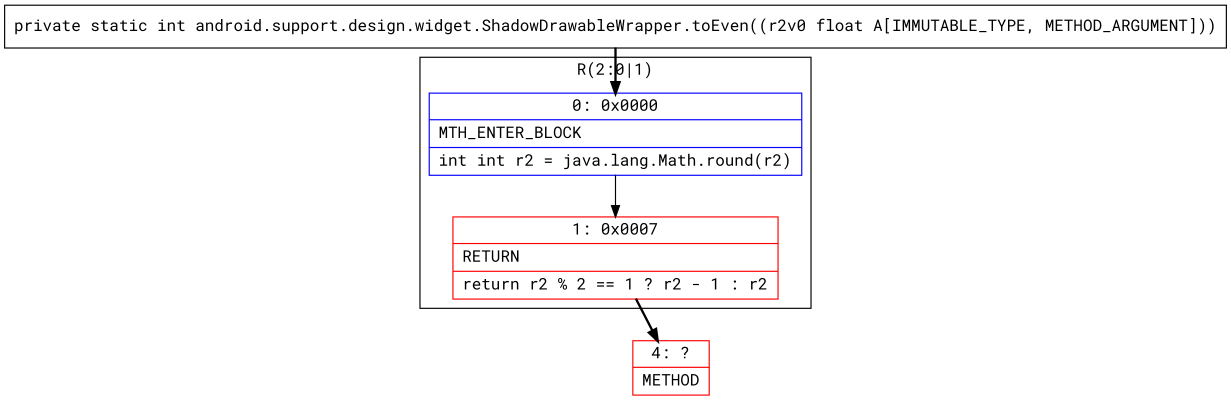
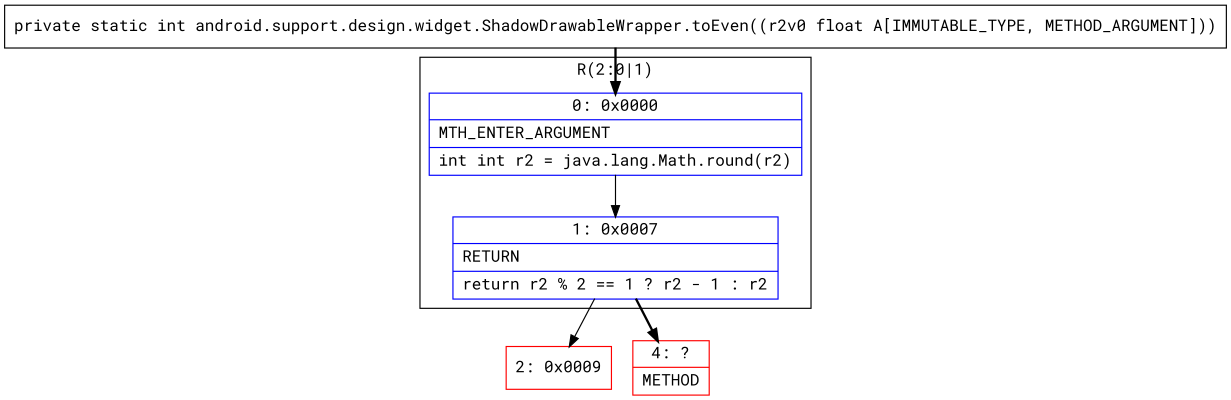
(510, 133) -> (525, 133)
(615, 258) -> (615, 258)
none -> (559, 368)
